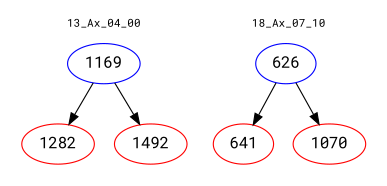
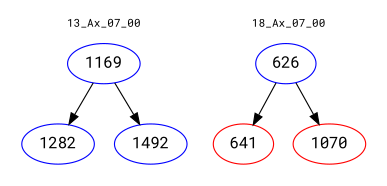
(104, 24) -> (104, 24)
(289, 24) -> (289, 24)
(58, 144) -> (58, 144)
(151, 144) -> (151, 144)
